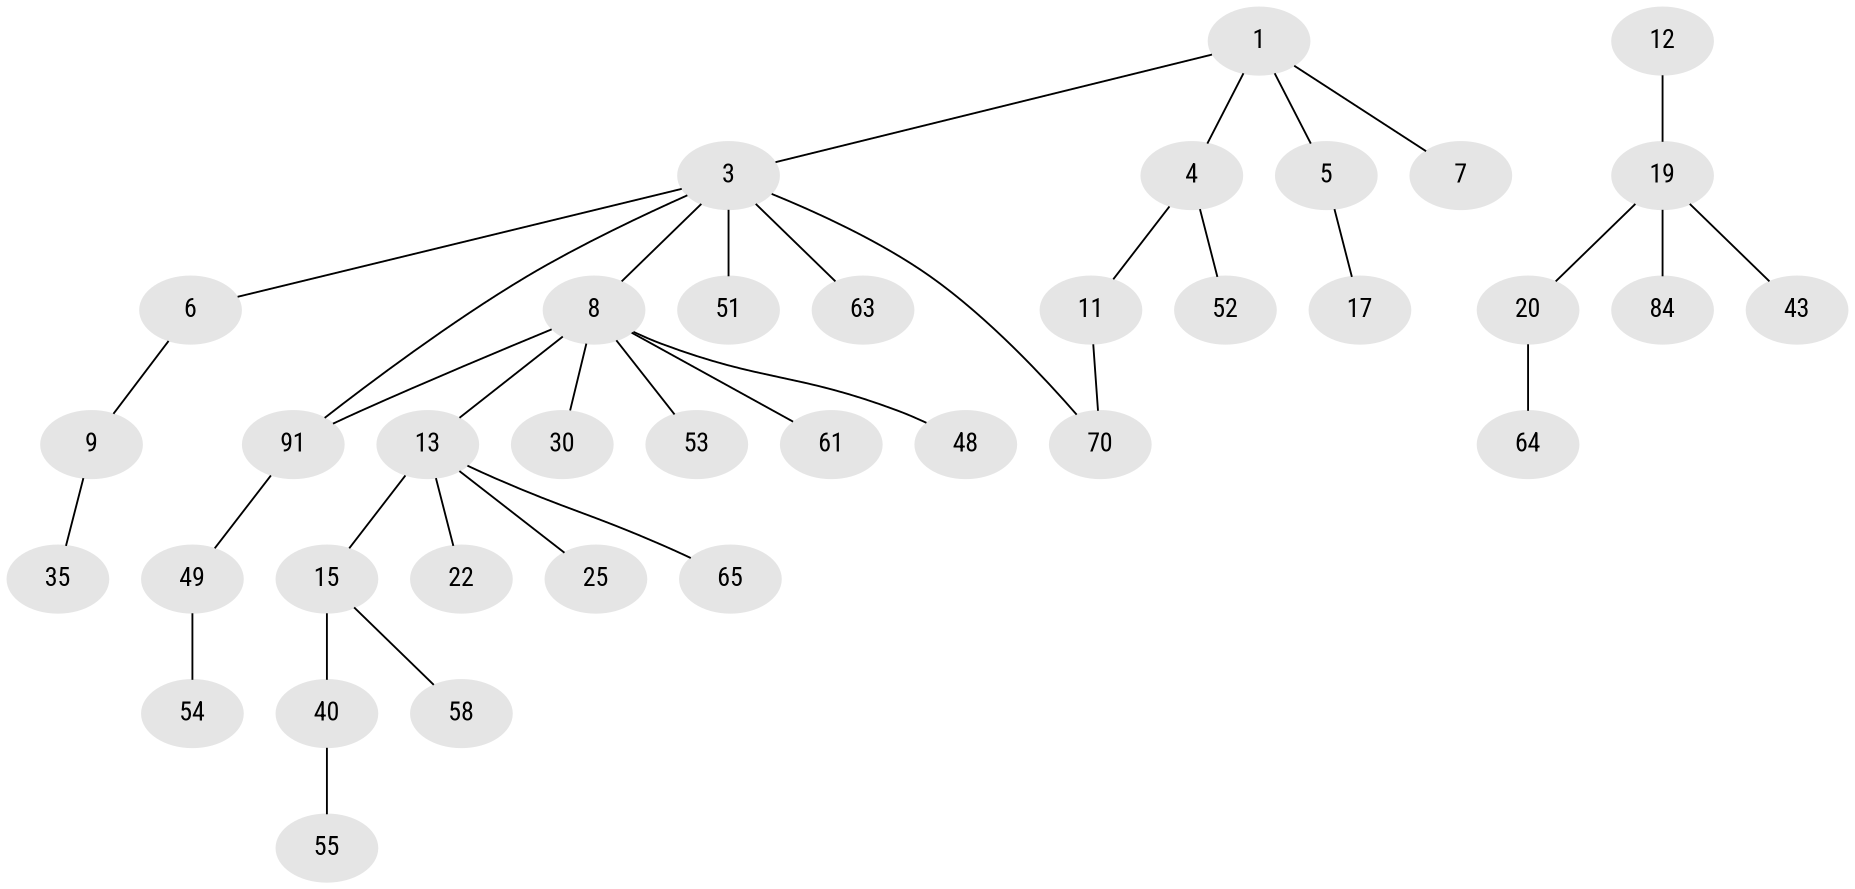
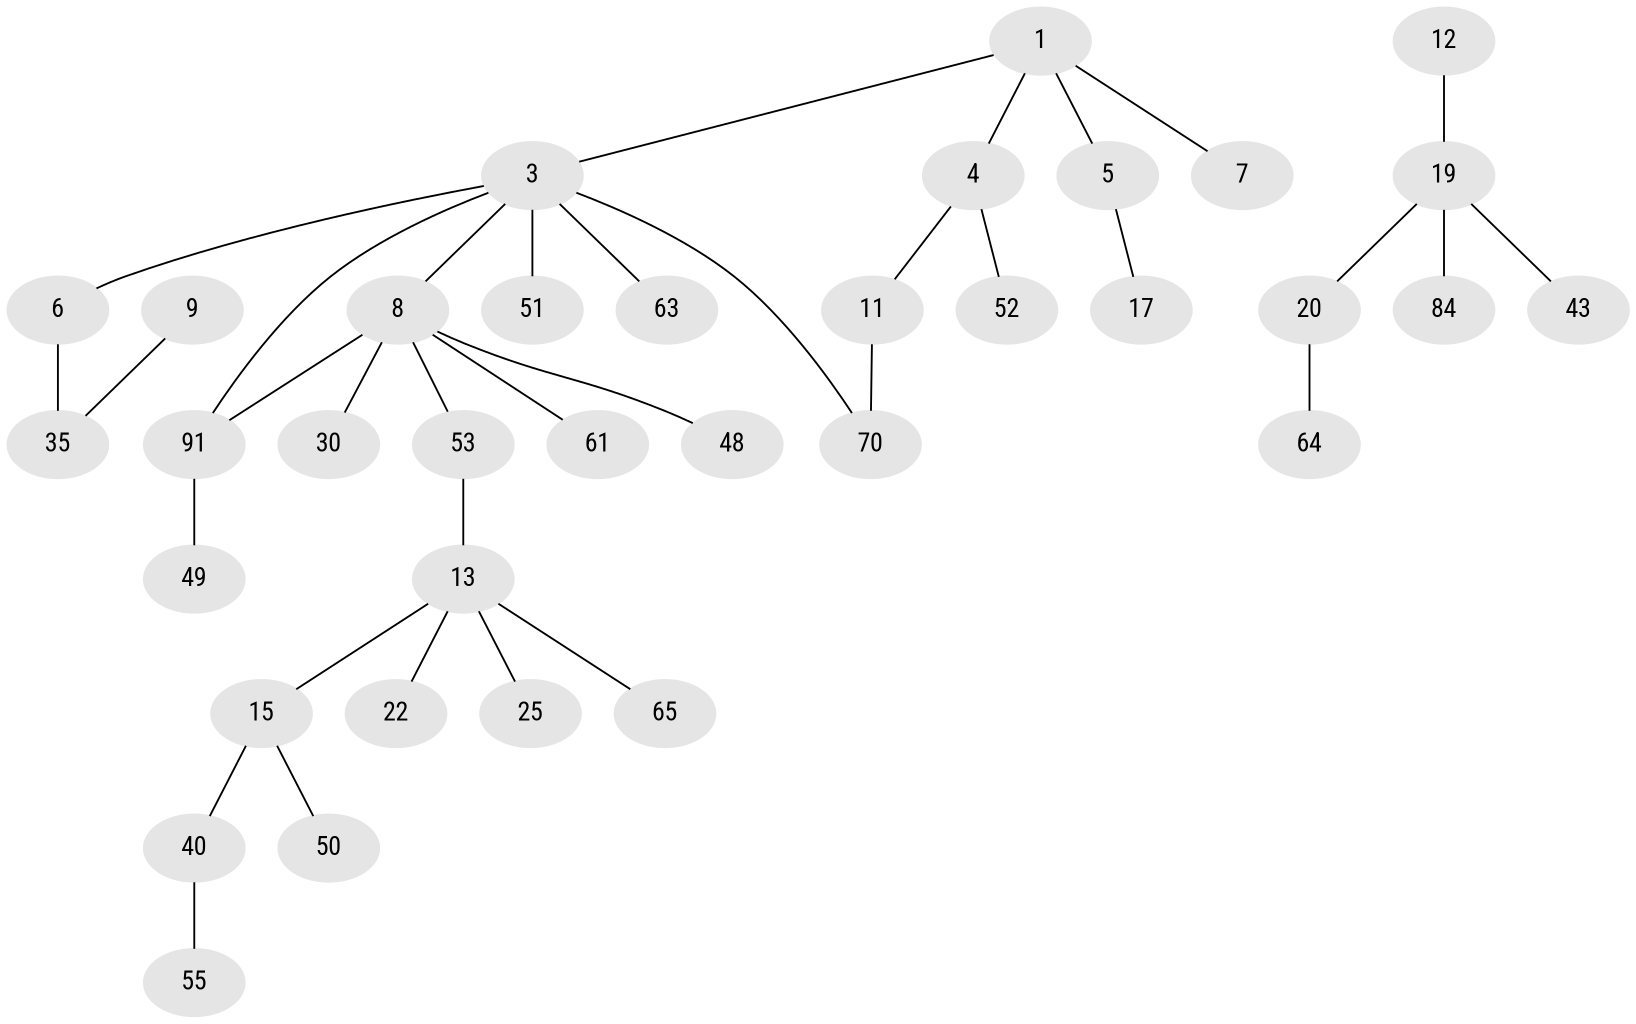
(141, 377) -> (58, 378)
(511, 377) -> (463, 512)
(192, 714) -> none
(461, 714) -> (329, 848)
